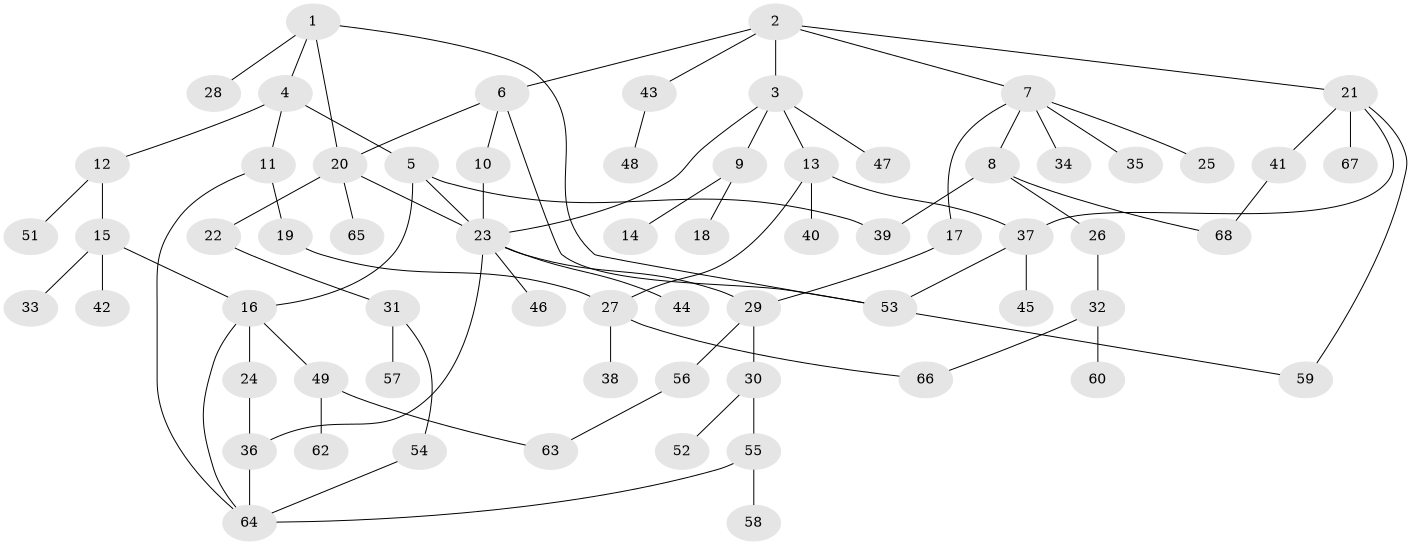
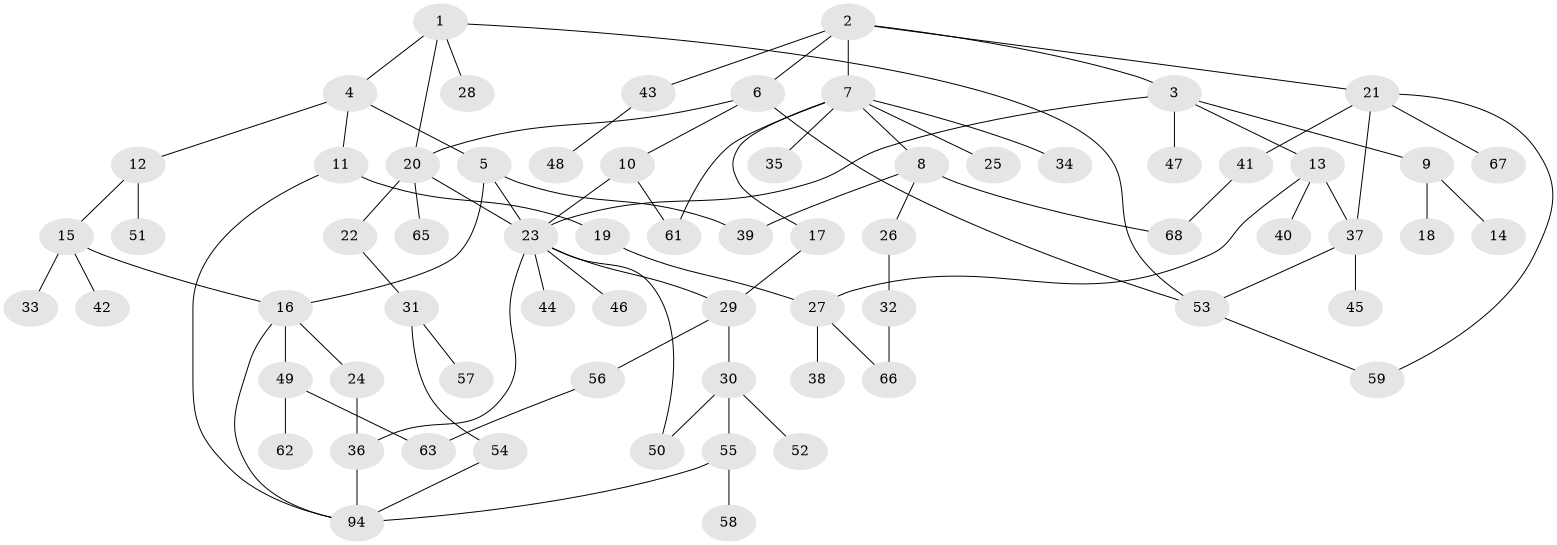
none -> (674, 237)
(1098, 380) -> none
none -> (657, 451)
(250, 523) -> (357, 523)
